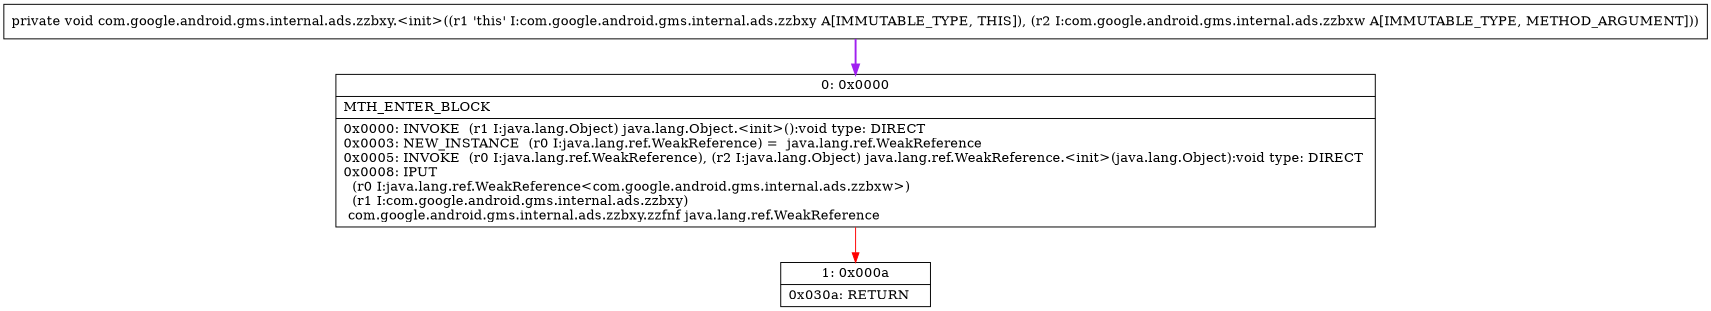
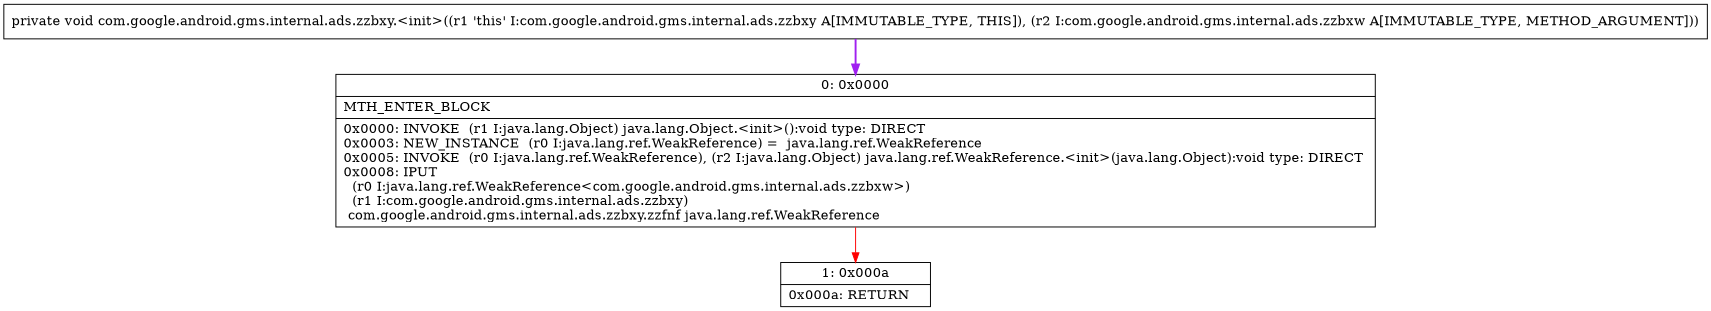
(856, 295) -> (856, 295)
